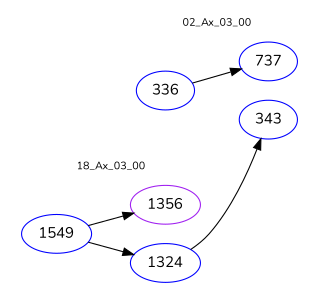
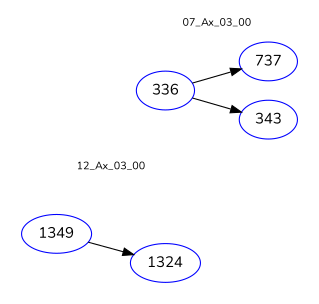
(217, 23) -> (217, 23)
(111, 167) -> (111, 167)
(231, 204) -> (212, 104)
(165, 205) -> none
(57, 234) -> (57, 234)
